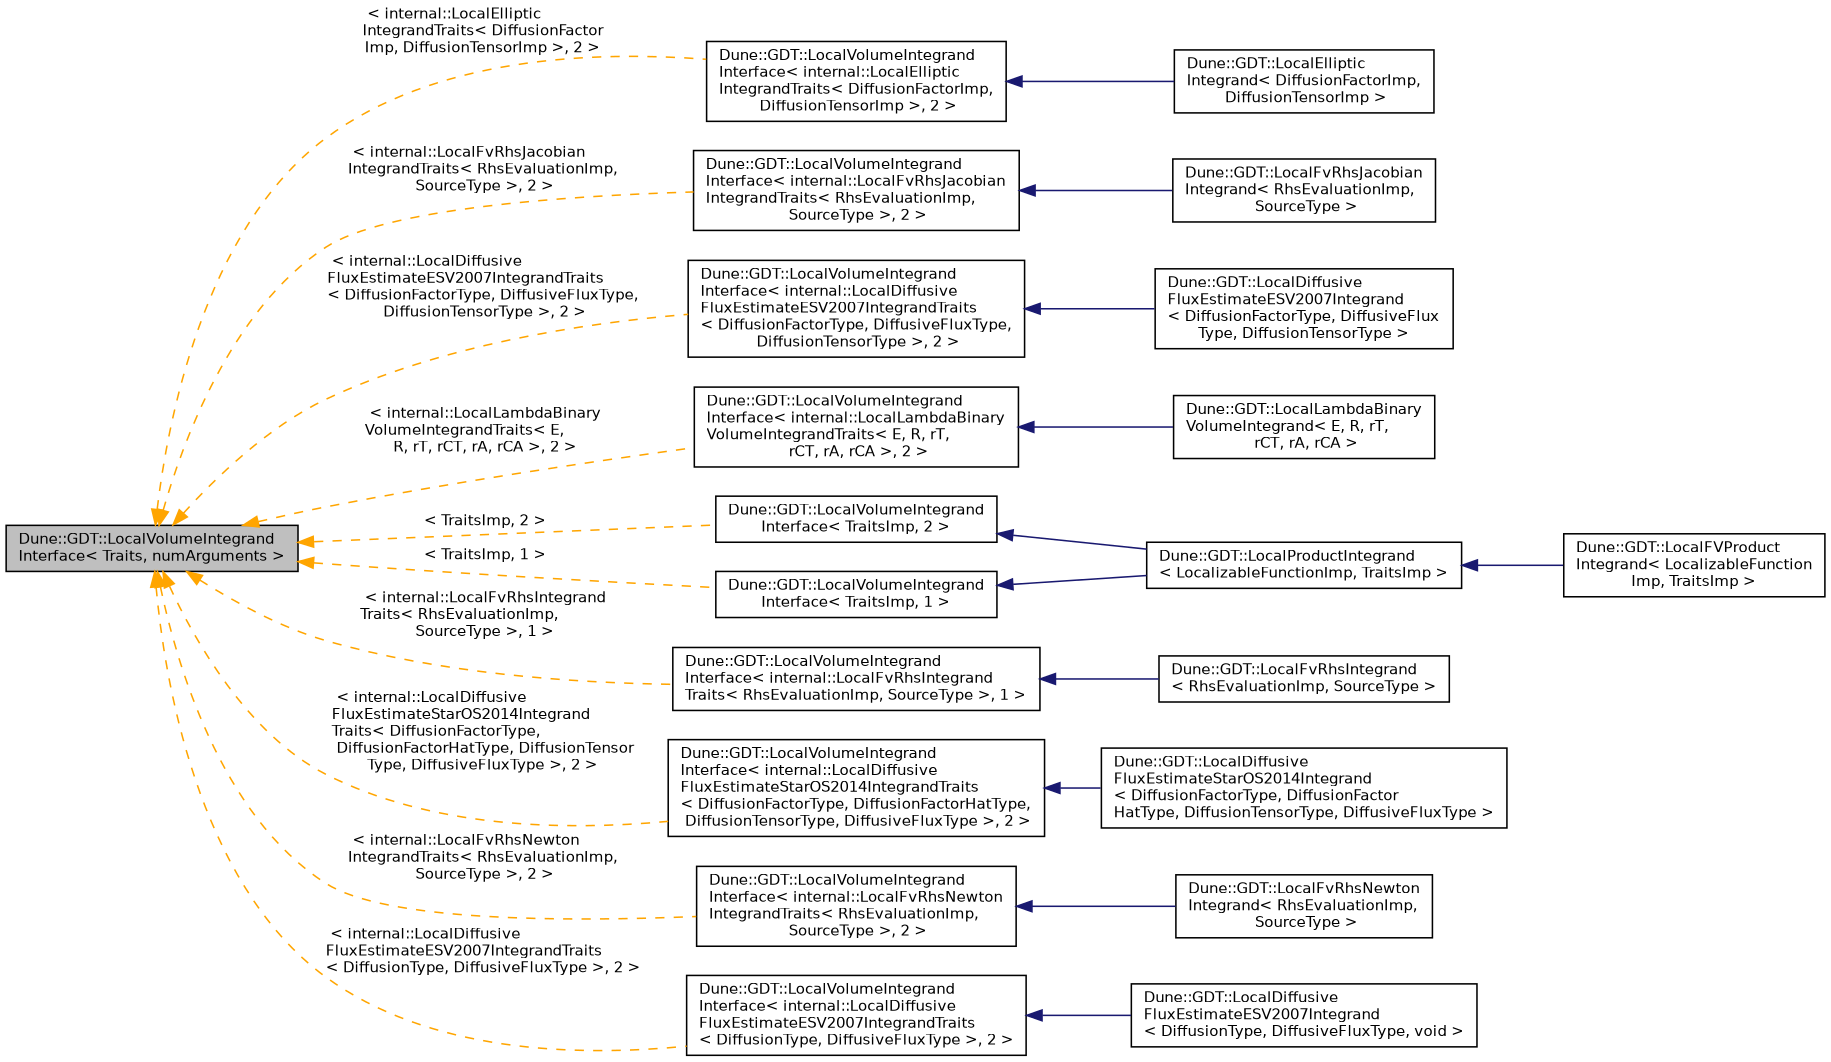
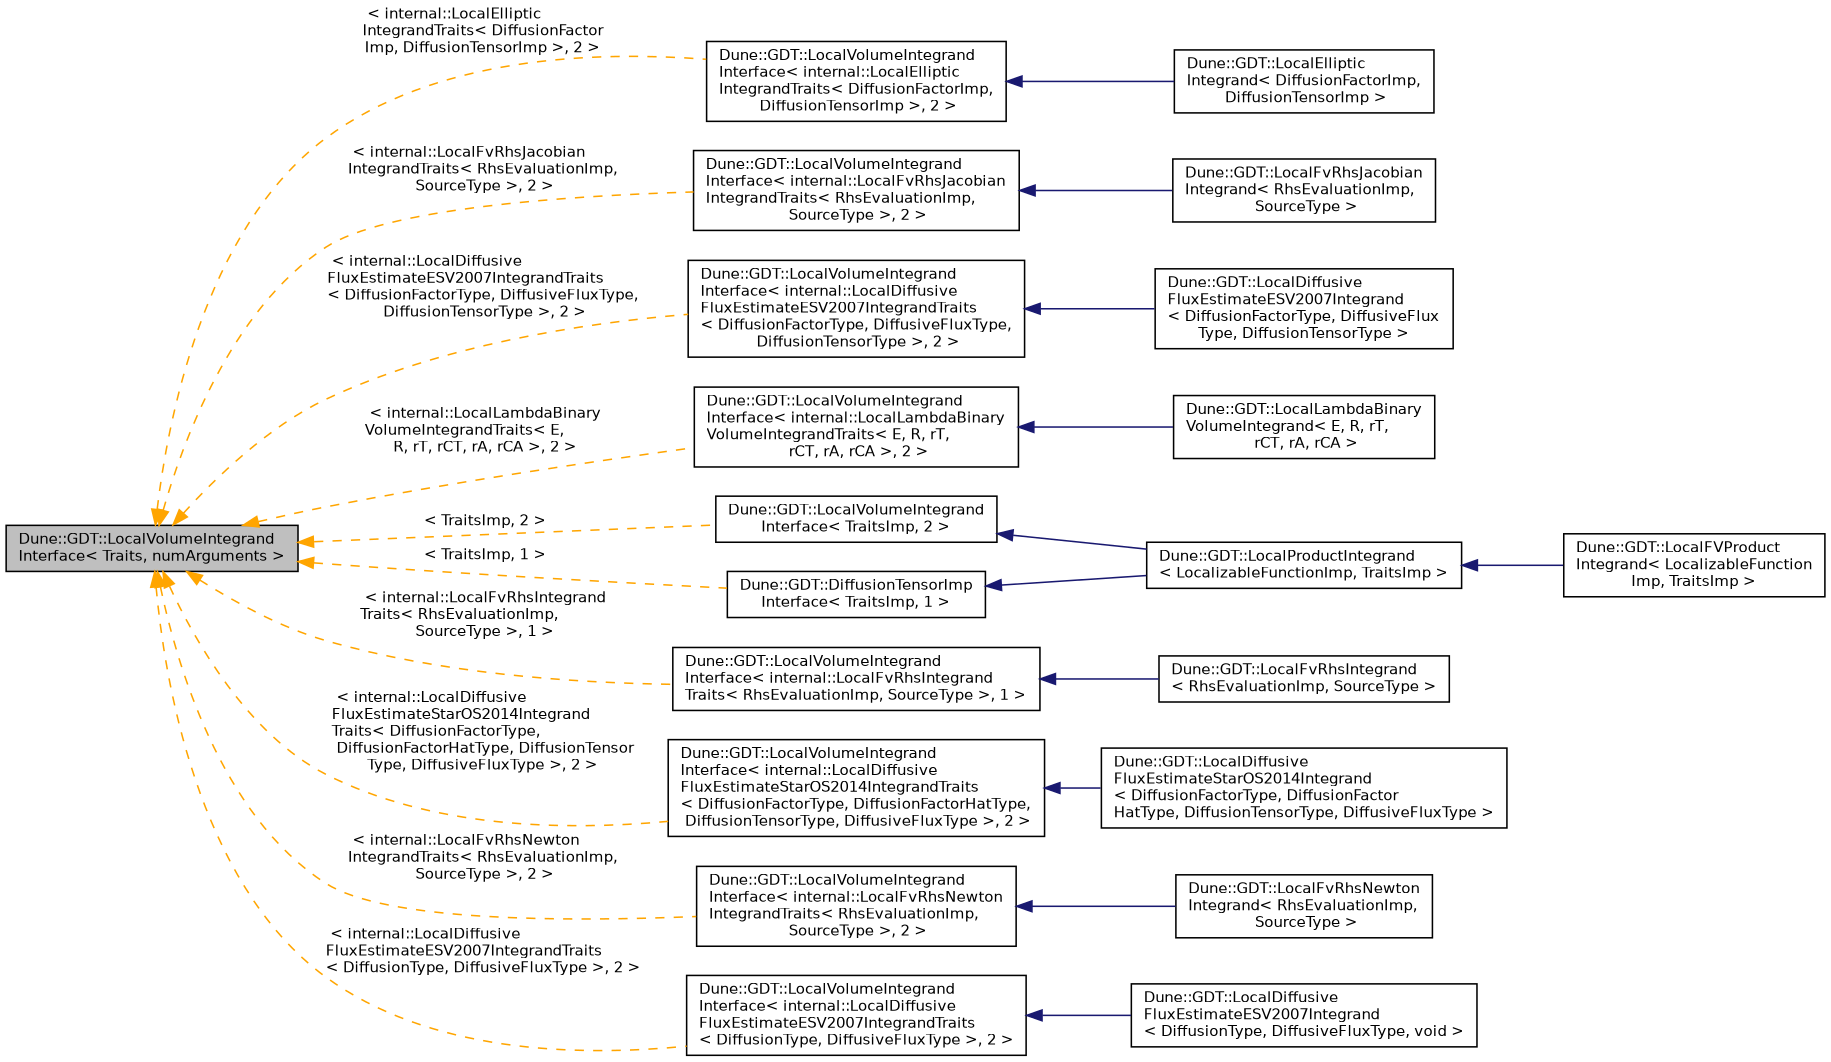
(856, 594) -> (856, 594)
